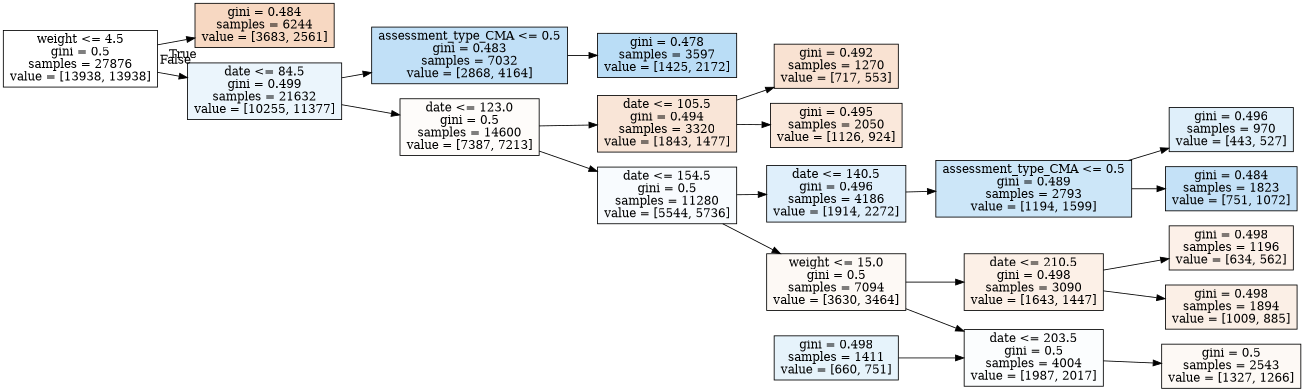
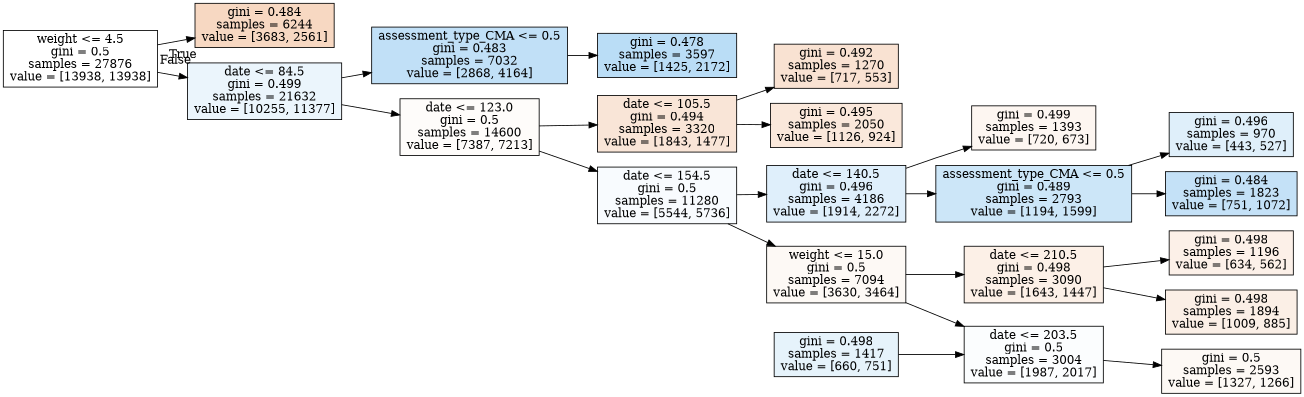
none -> (1034, 128)
(836, 358) -> (836, 355)
(1034, 358) -> (1034, 355)
(1231, 366) -> (1231, 371)
